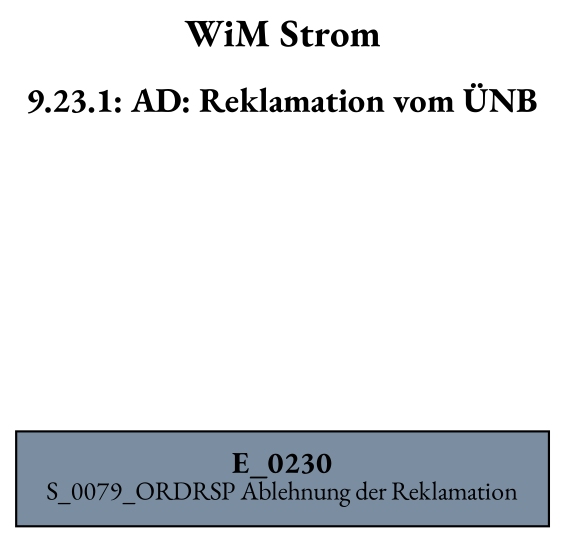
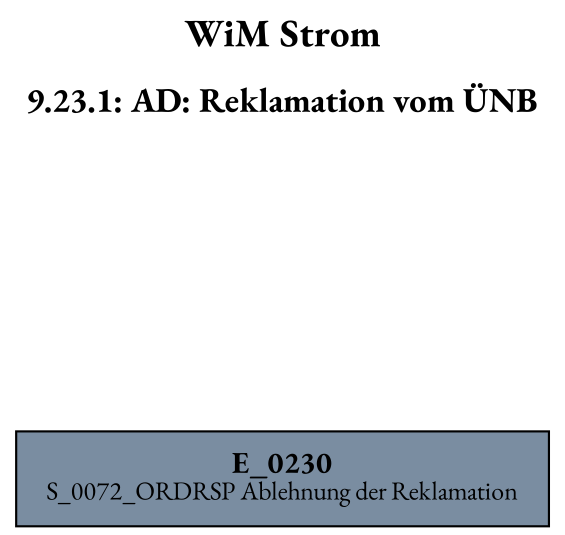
(283, 492) -> (283, 492)
